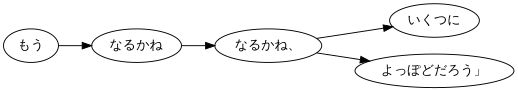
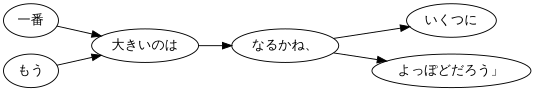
none -> (31, 21)
(137, 46) -> (145, 46)
